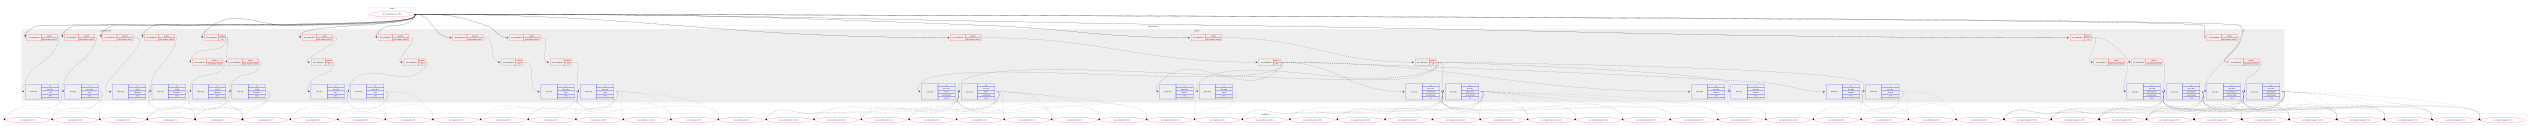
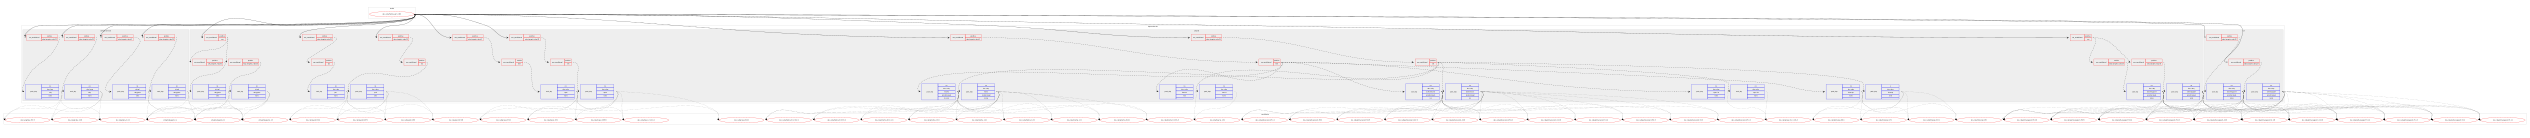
(694, 120) -> none
